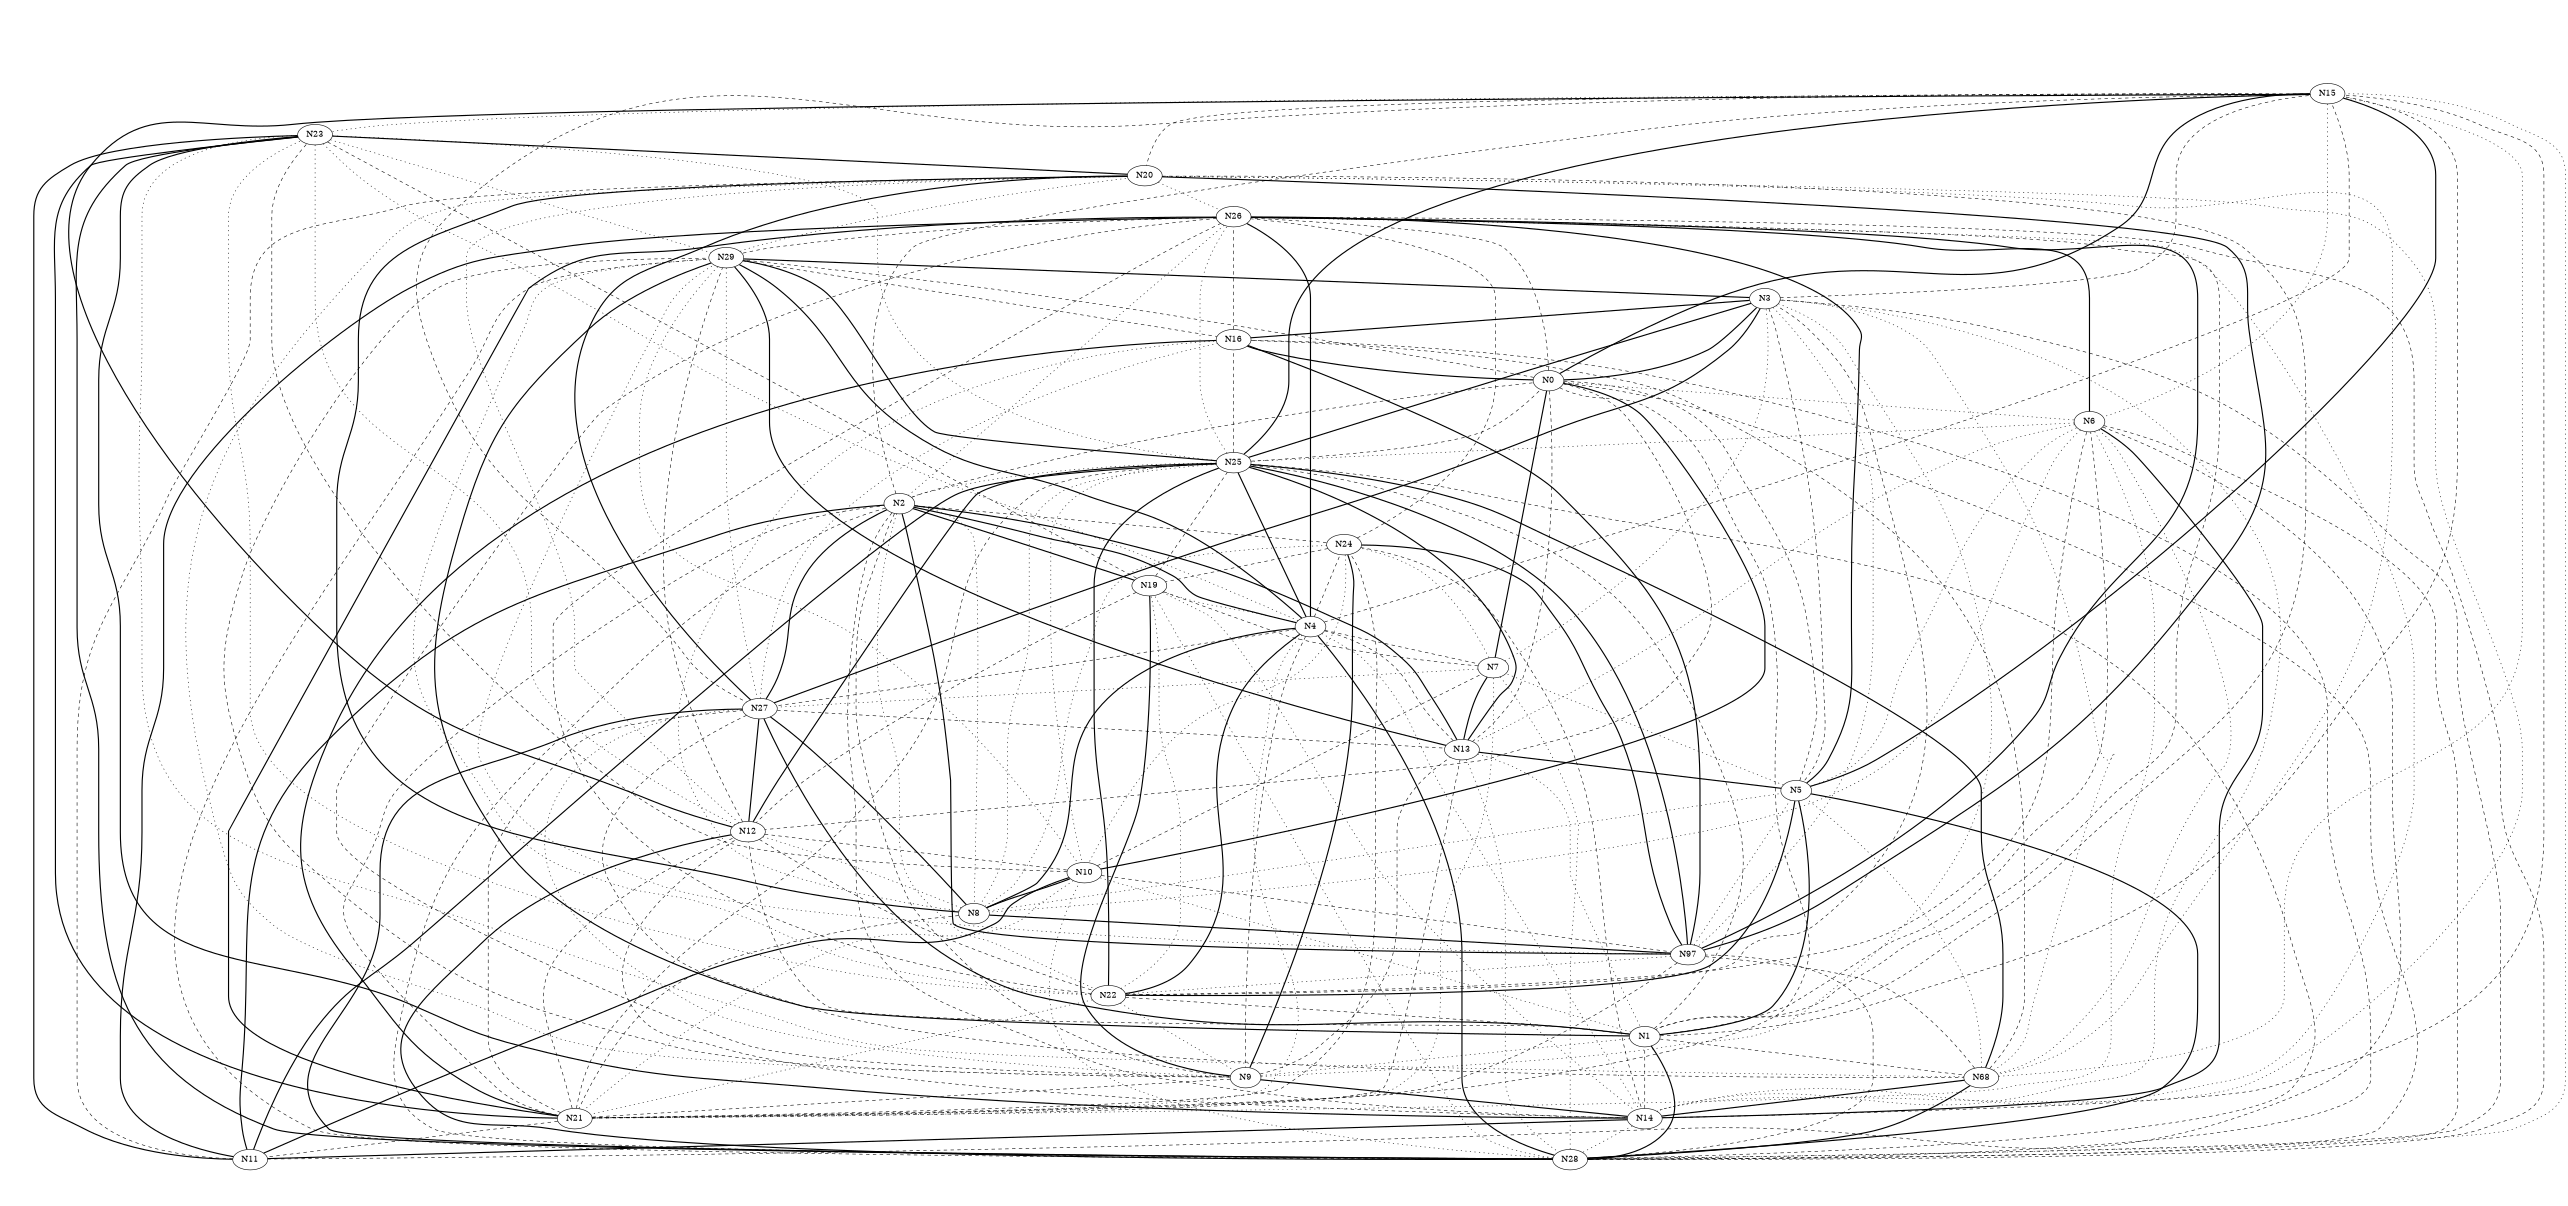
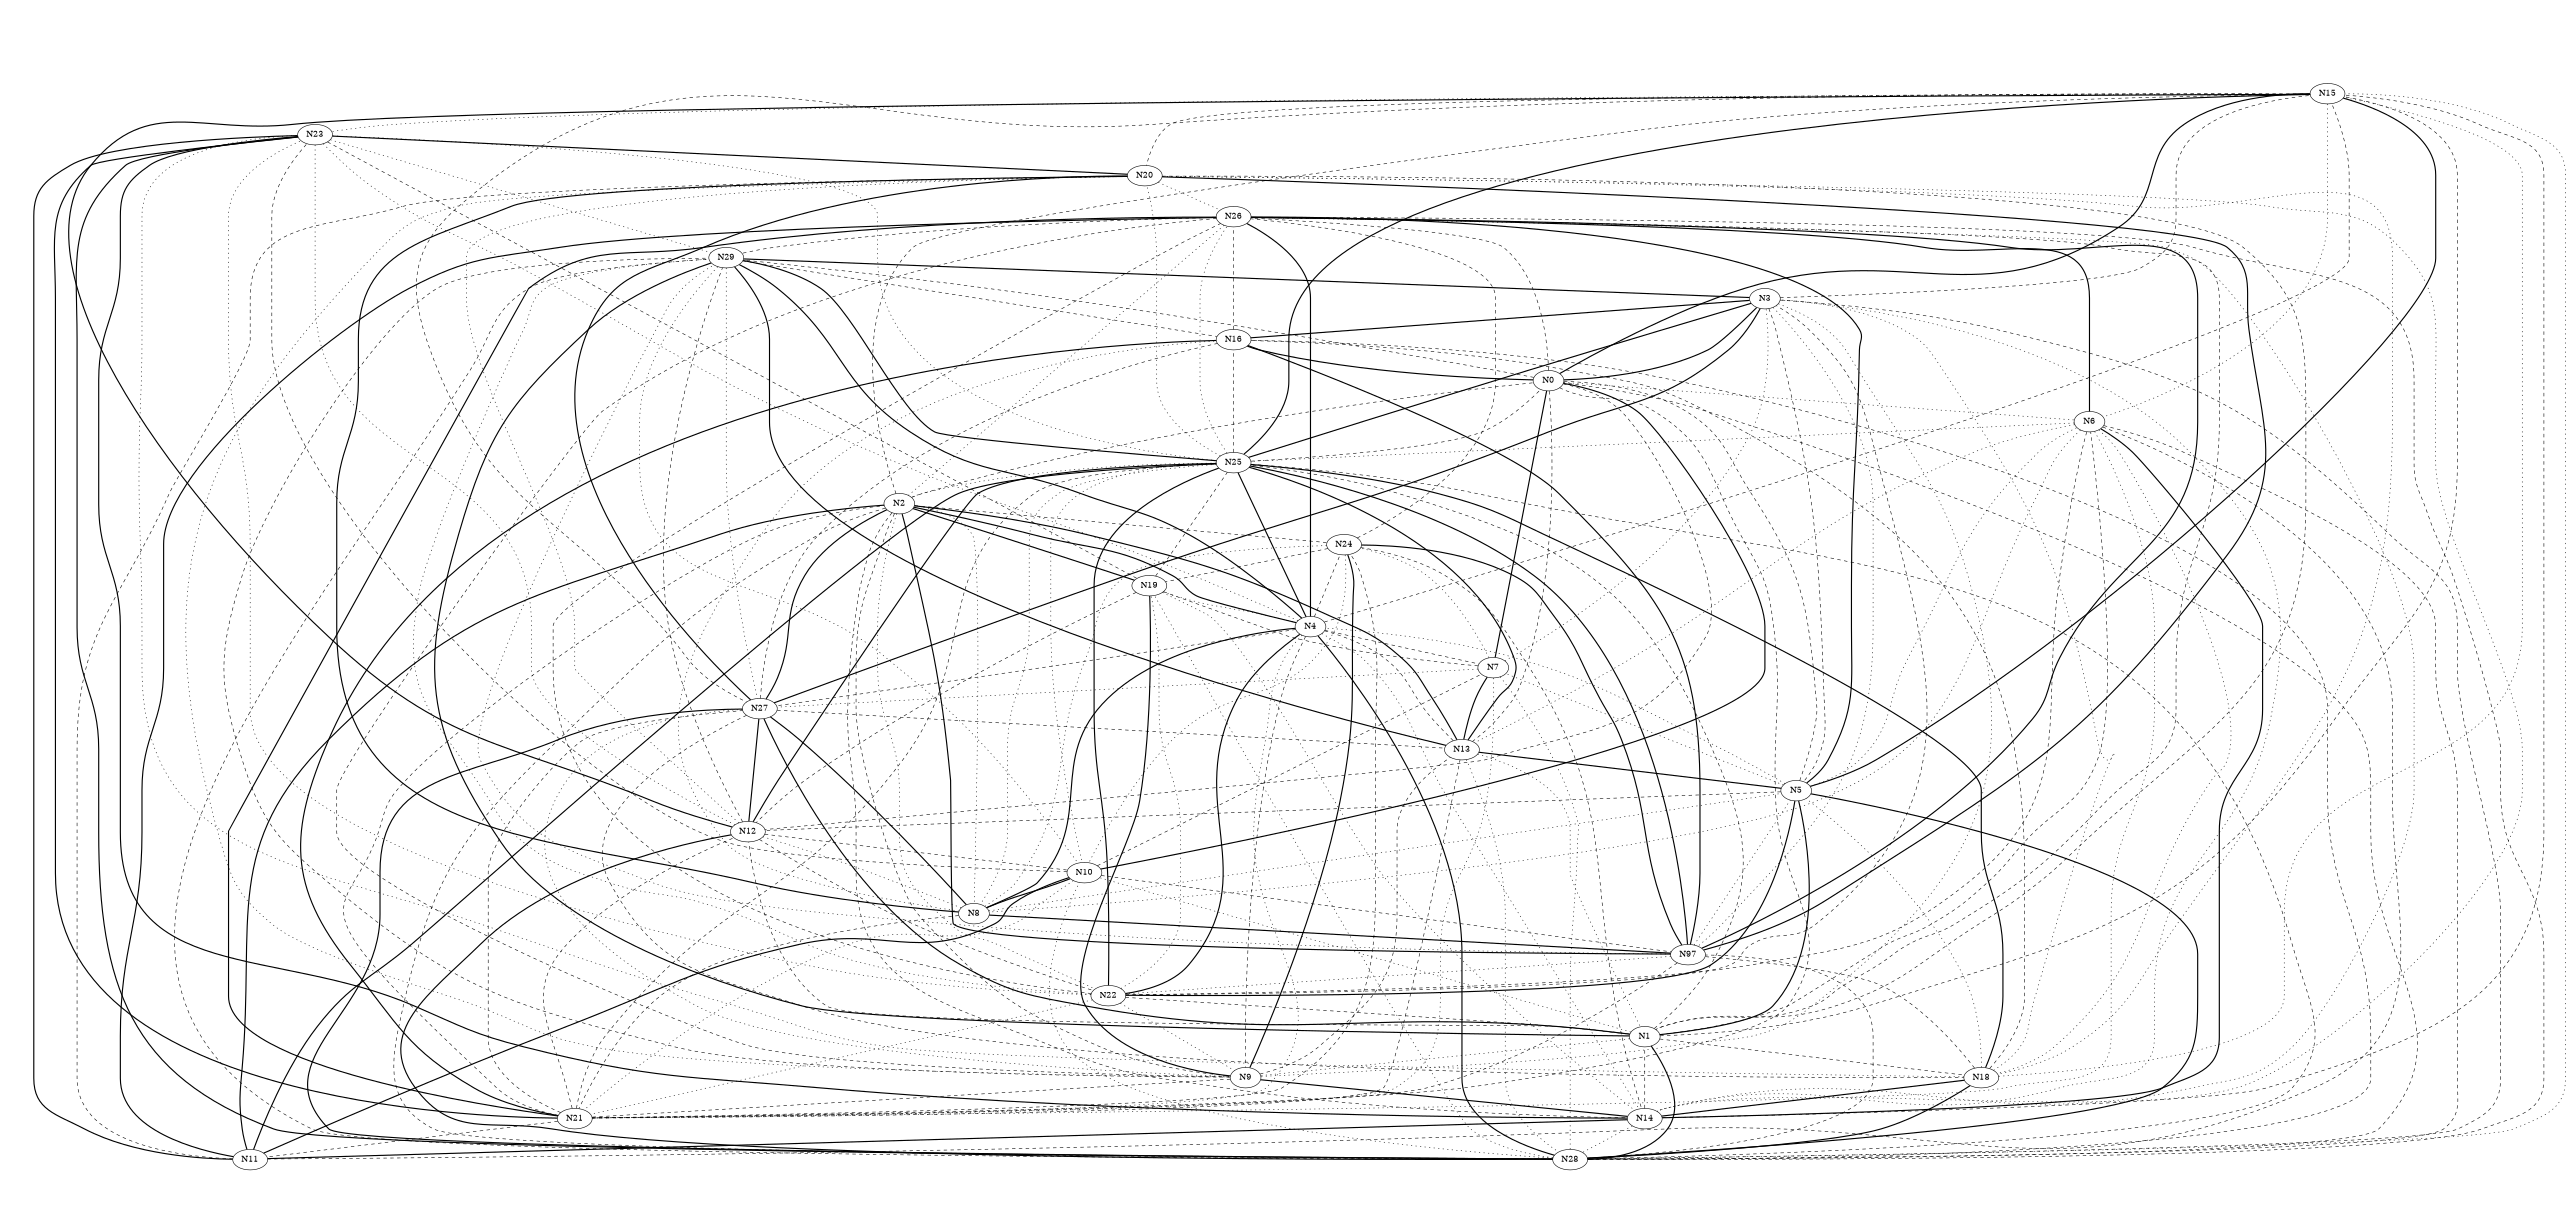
(933, 207) -> (1157, 334)
(926, 453) -> (926, 453)
none -> (1566, 674)
(1981, 1078) -> (1981, 1078)
(984, 1086) -> (1273, 811)
